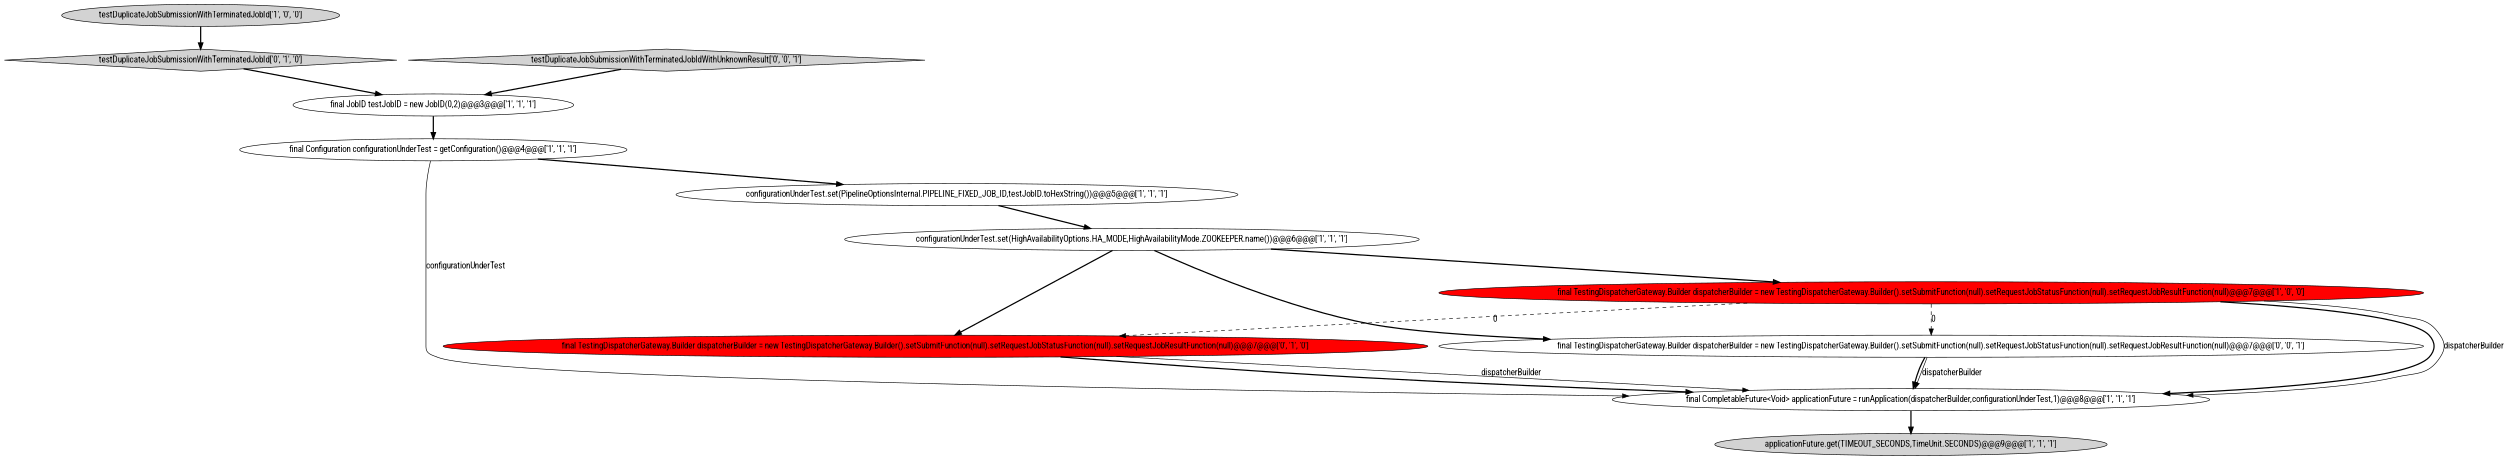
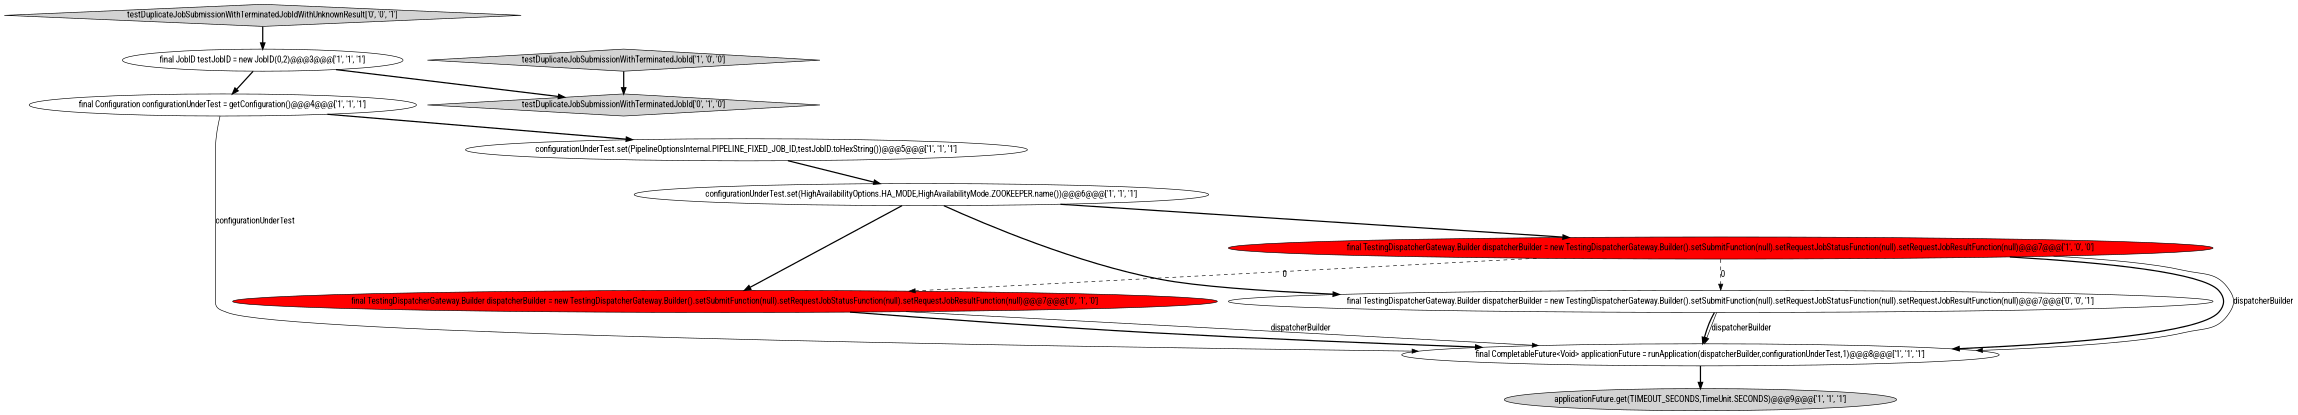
(201, 15) -> (624, 60)
(310, 81) -> (447, 83)
